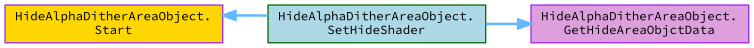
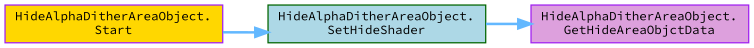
(252, 15) -> (239, 32)
